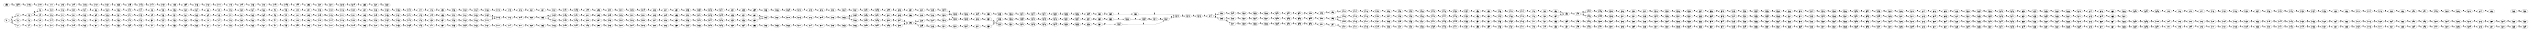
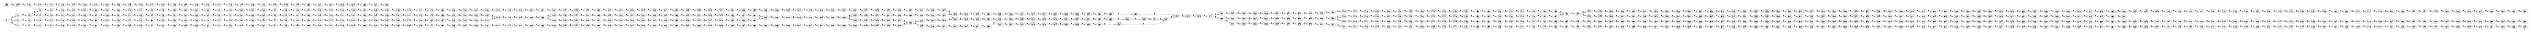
none -> (2503, 11)
(994, 22) -> (994, 19)
